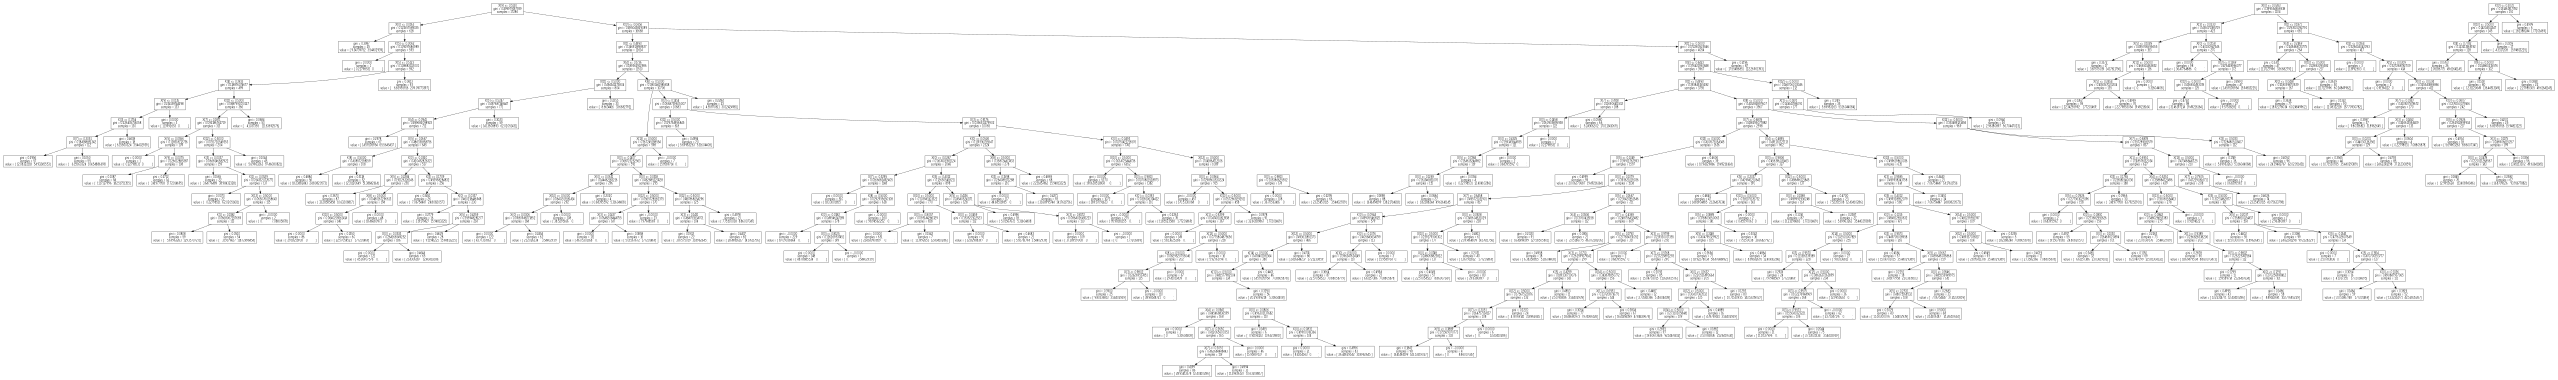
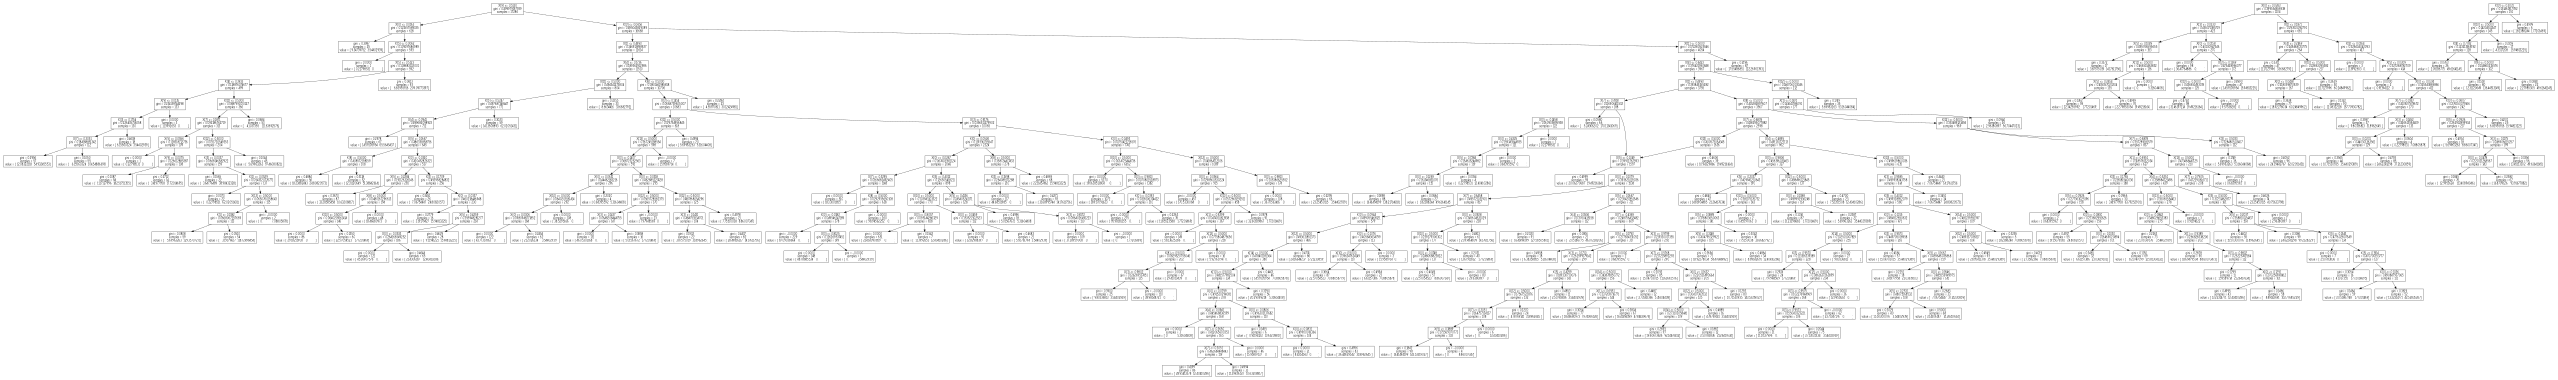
(649, 113) -> (659, 132)
(1580, 113) -> (1625, 131)
none -> (1240, 171)
(1591, 265) -> none
none -> (1217, 295)
